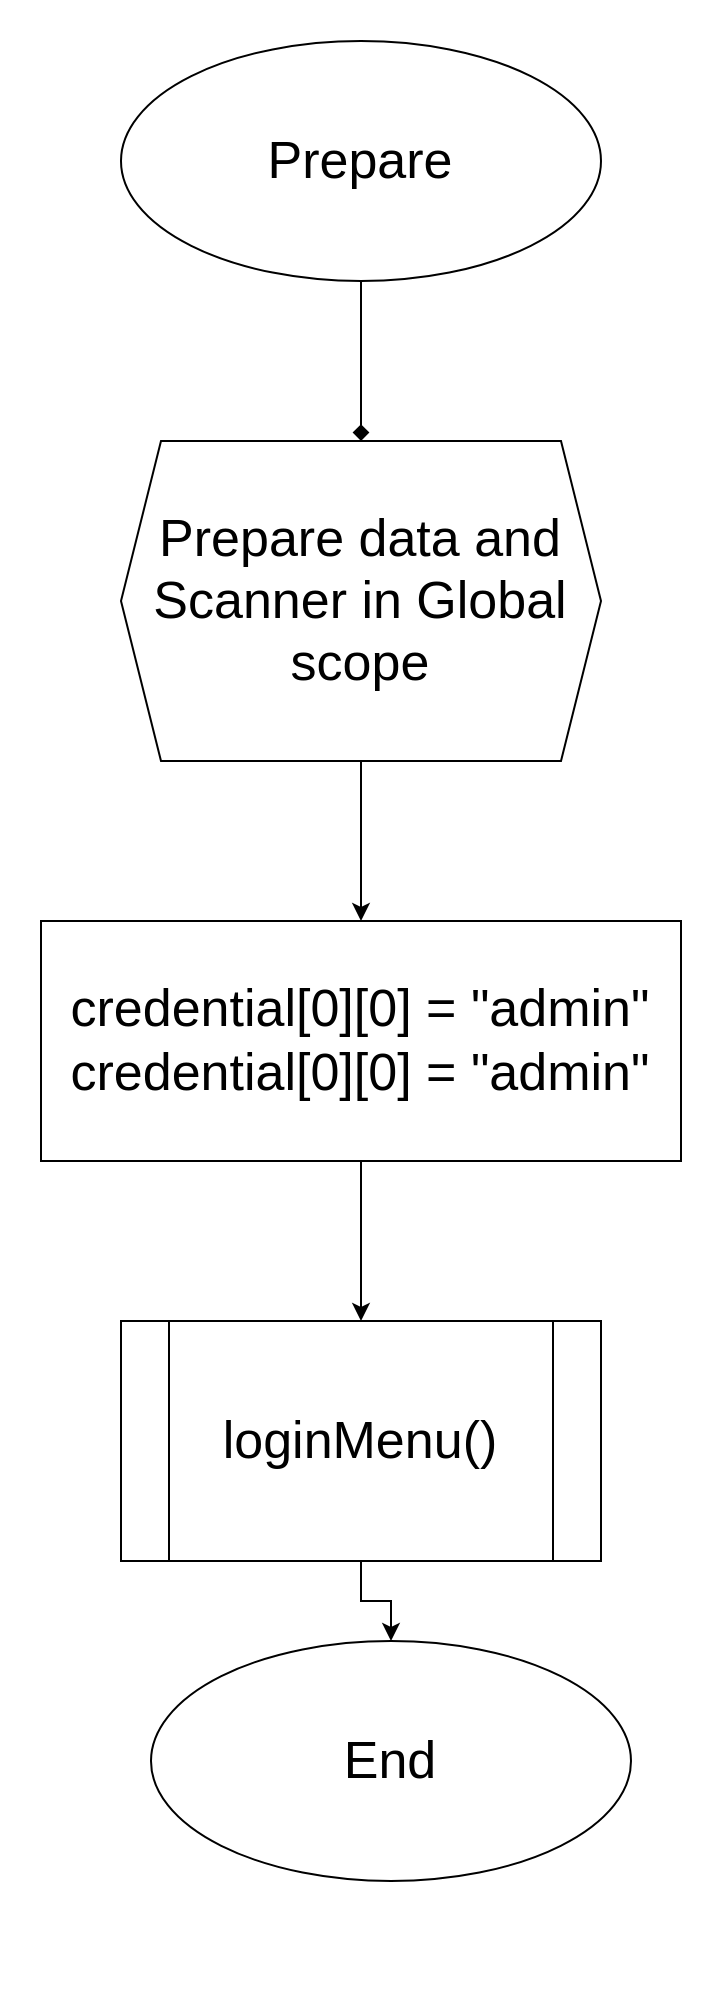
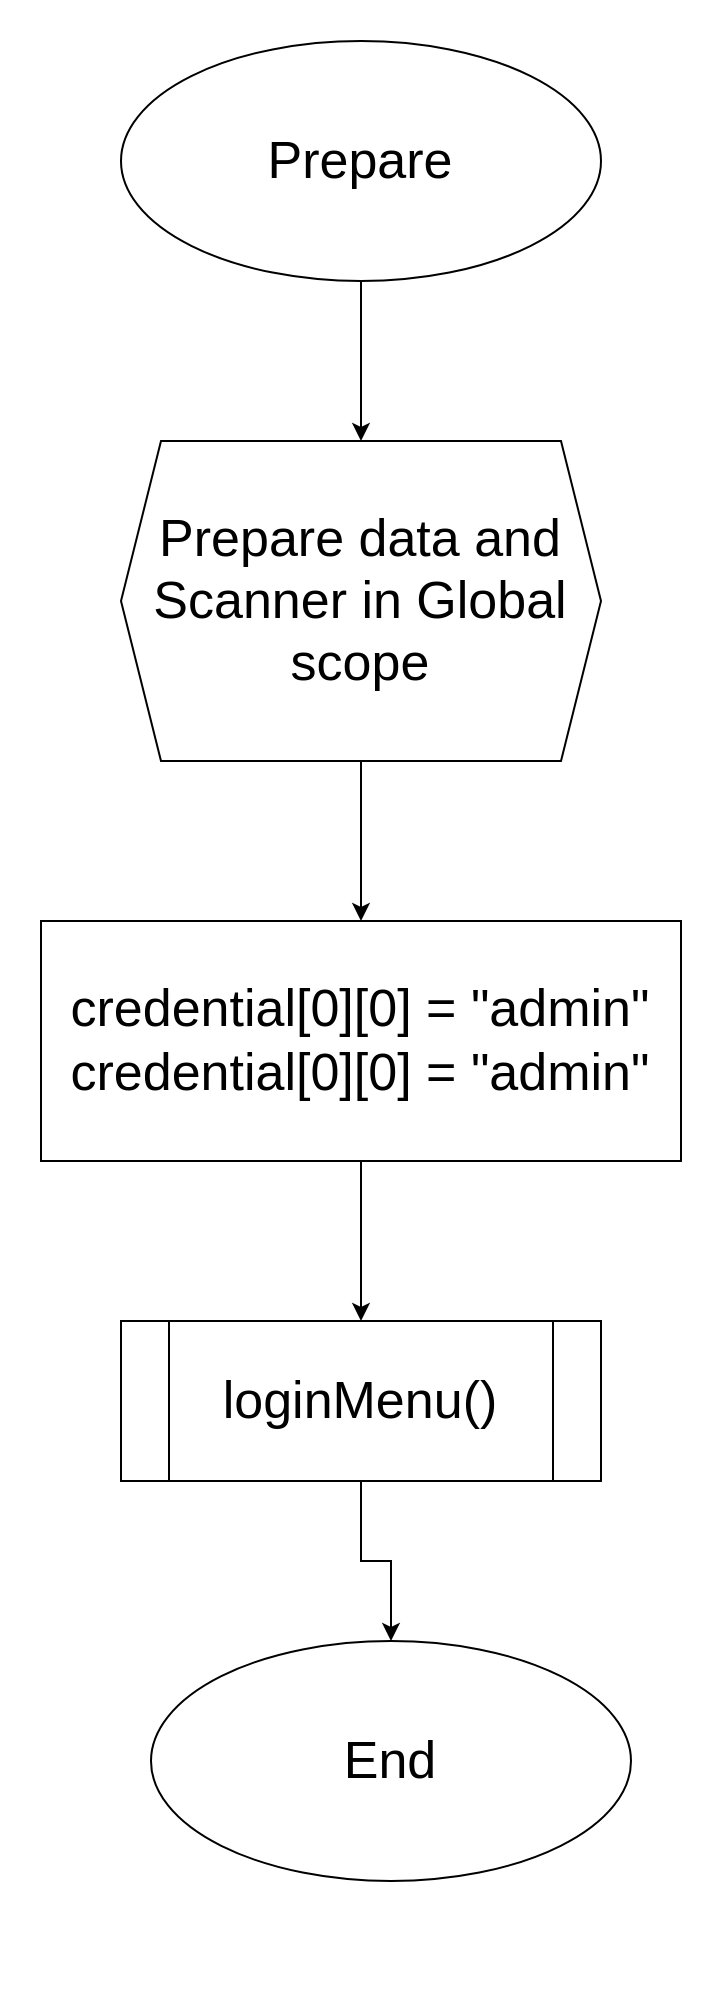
(361, 425) -> (361, 426)
(361, 1441) -> (361, 1401)
